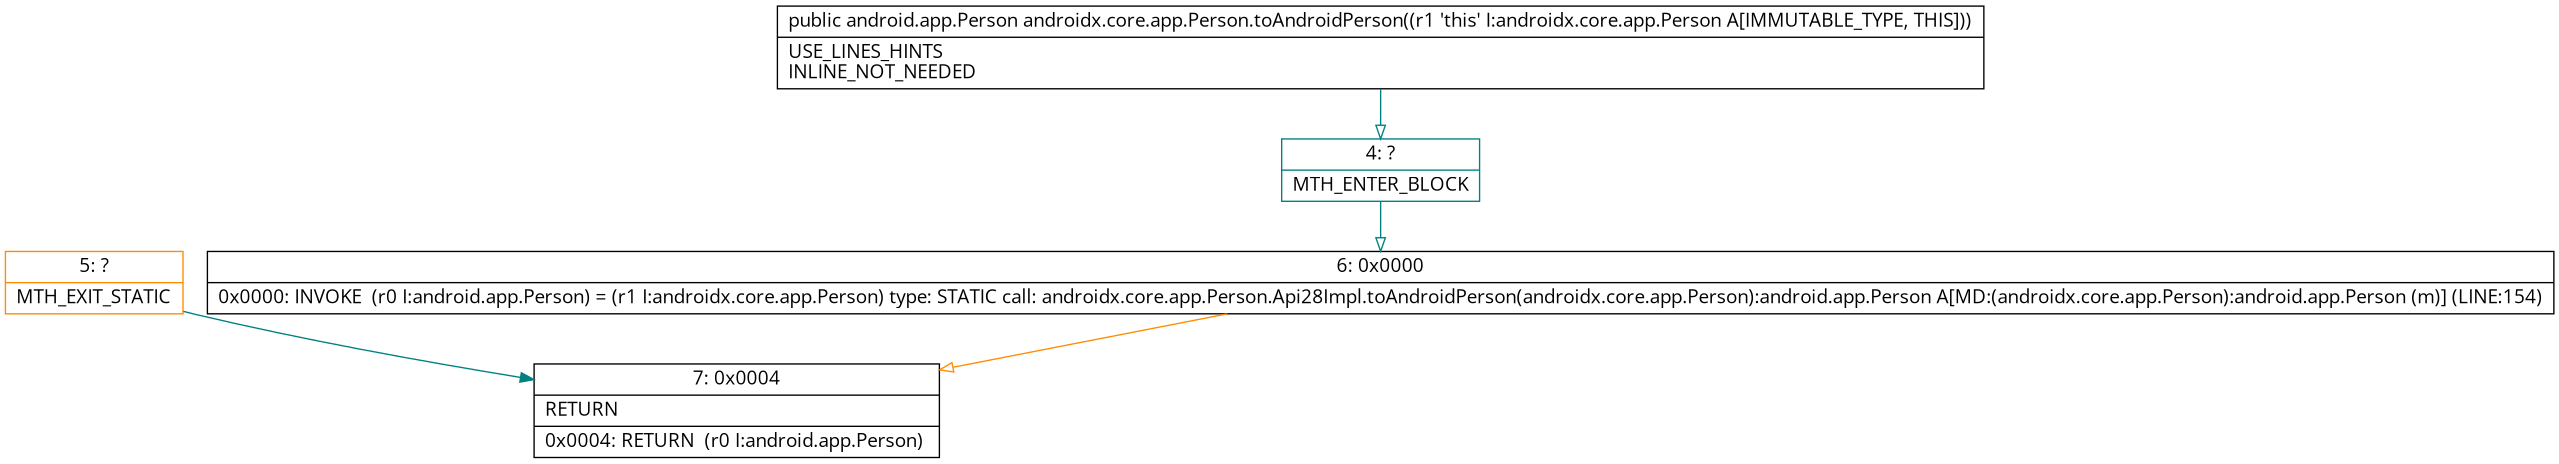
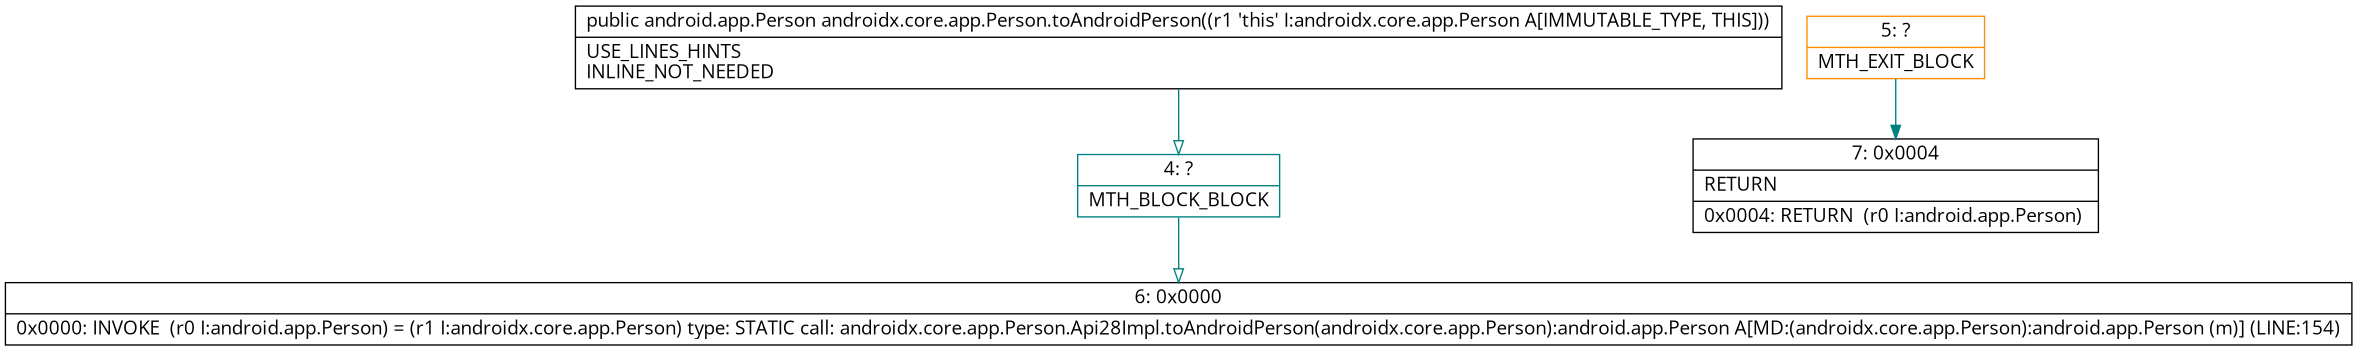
(1381, 185) -> (1179, 201)
(94, 298) -> (1896, 62)
(1090, 341) -> none
